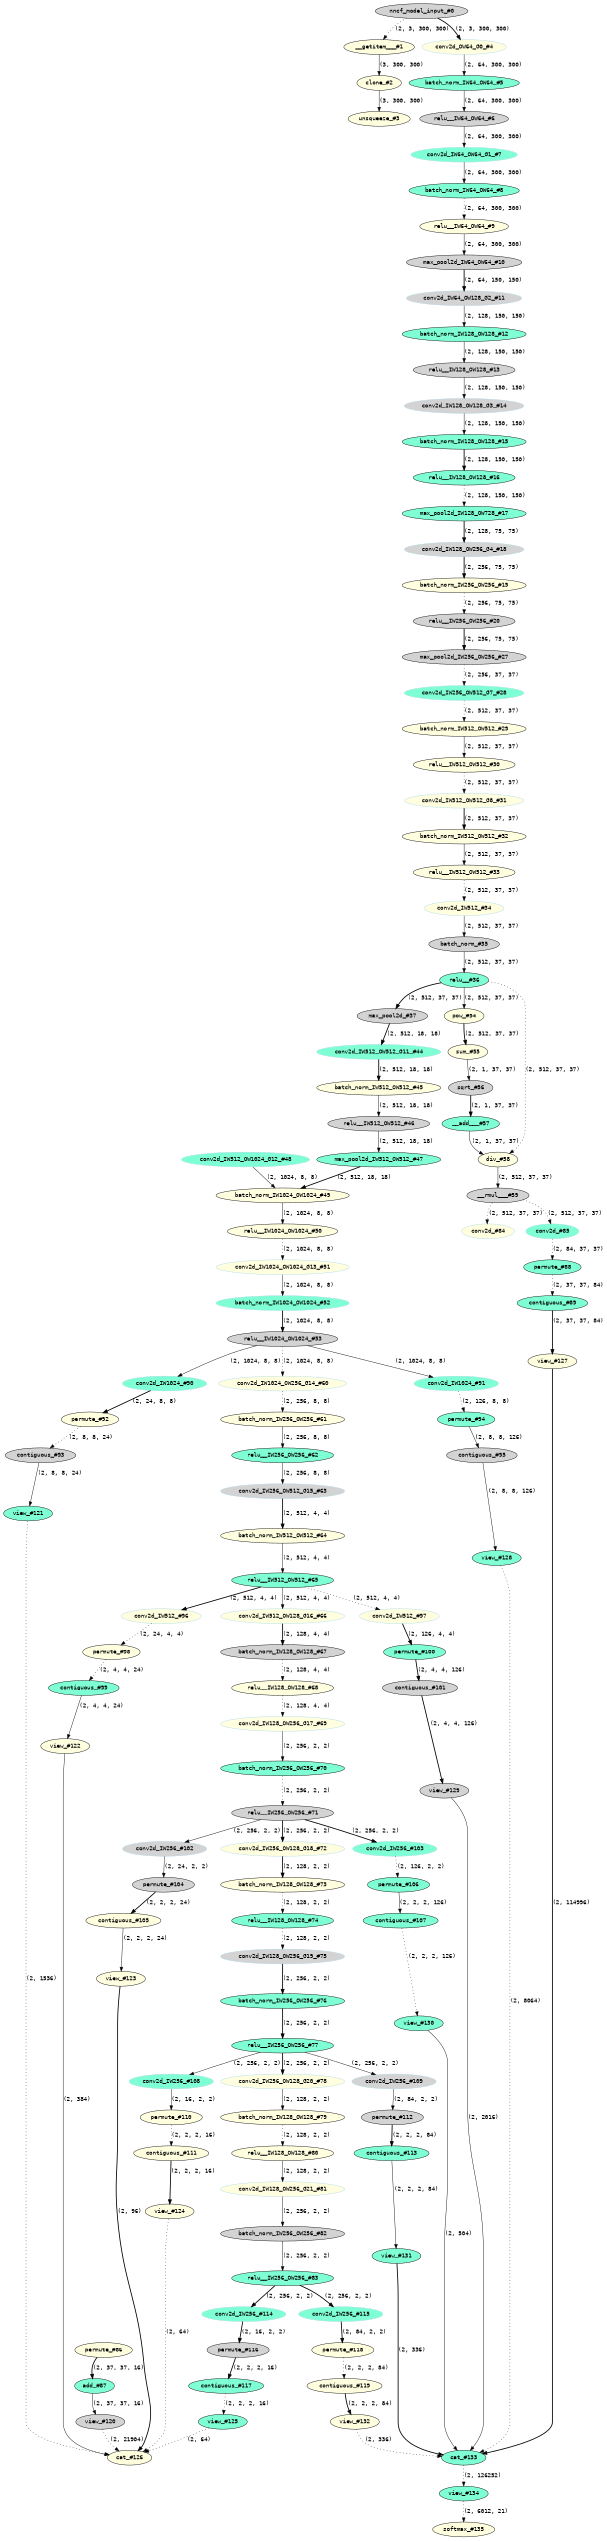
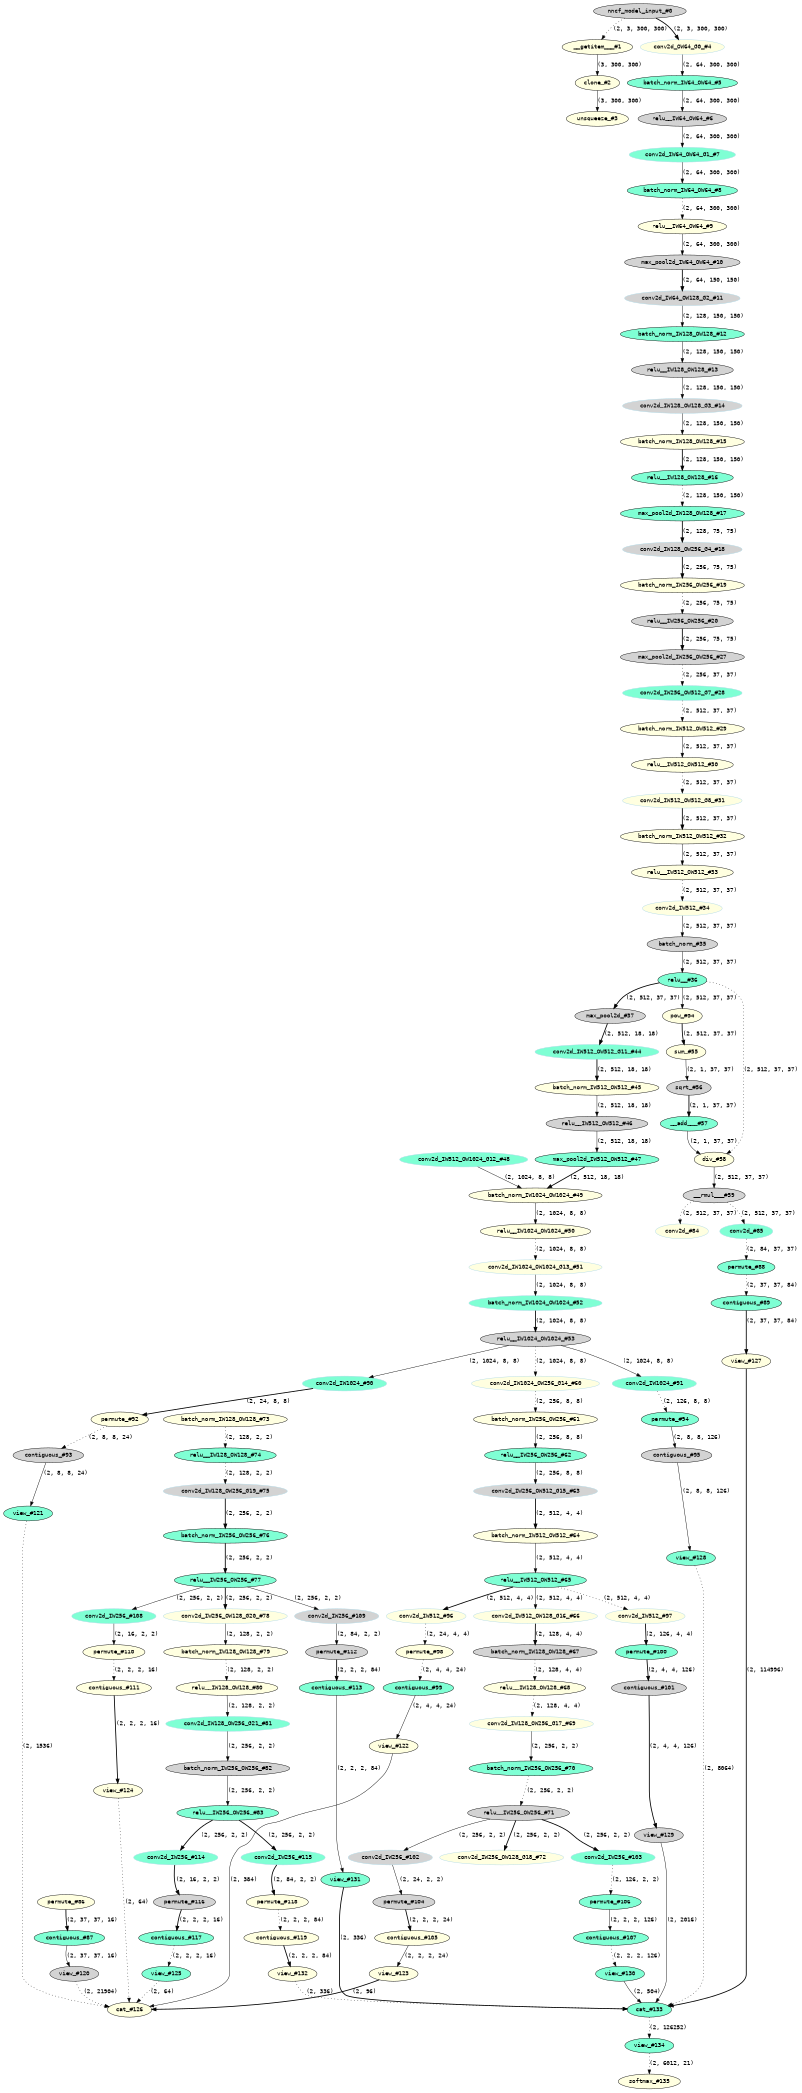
(464, 442) -> (682, 442)
(464, 514) -> (682, 514)
(283, 1865) -> none
(283, 2189) -> (228, 1724)
(95, 2386) -> (69, 1938)
